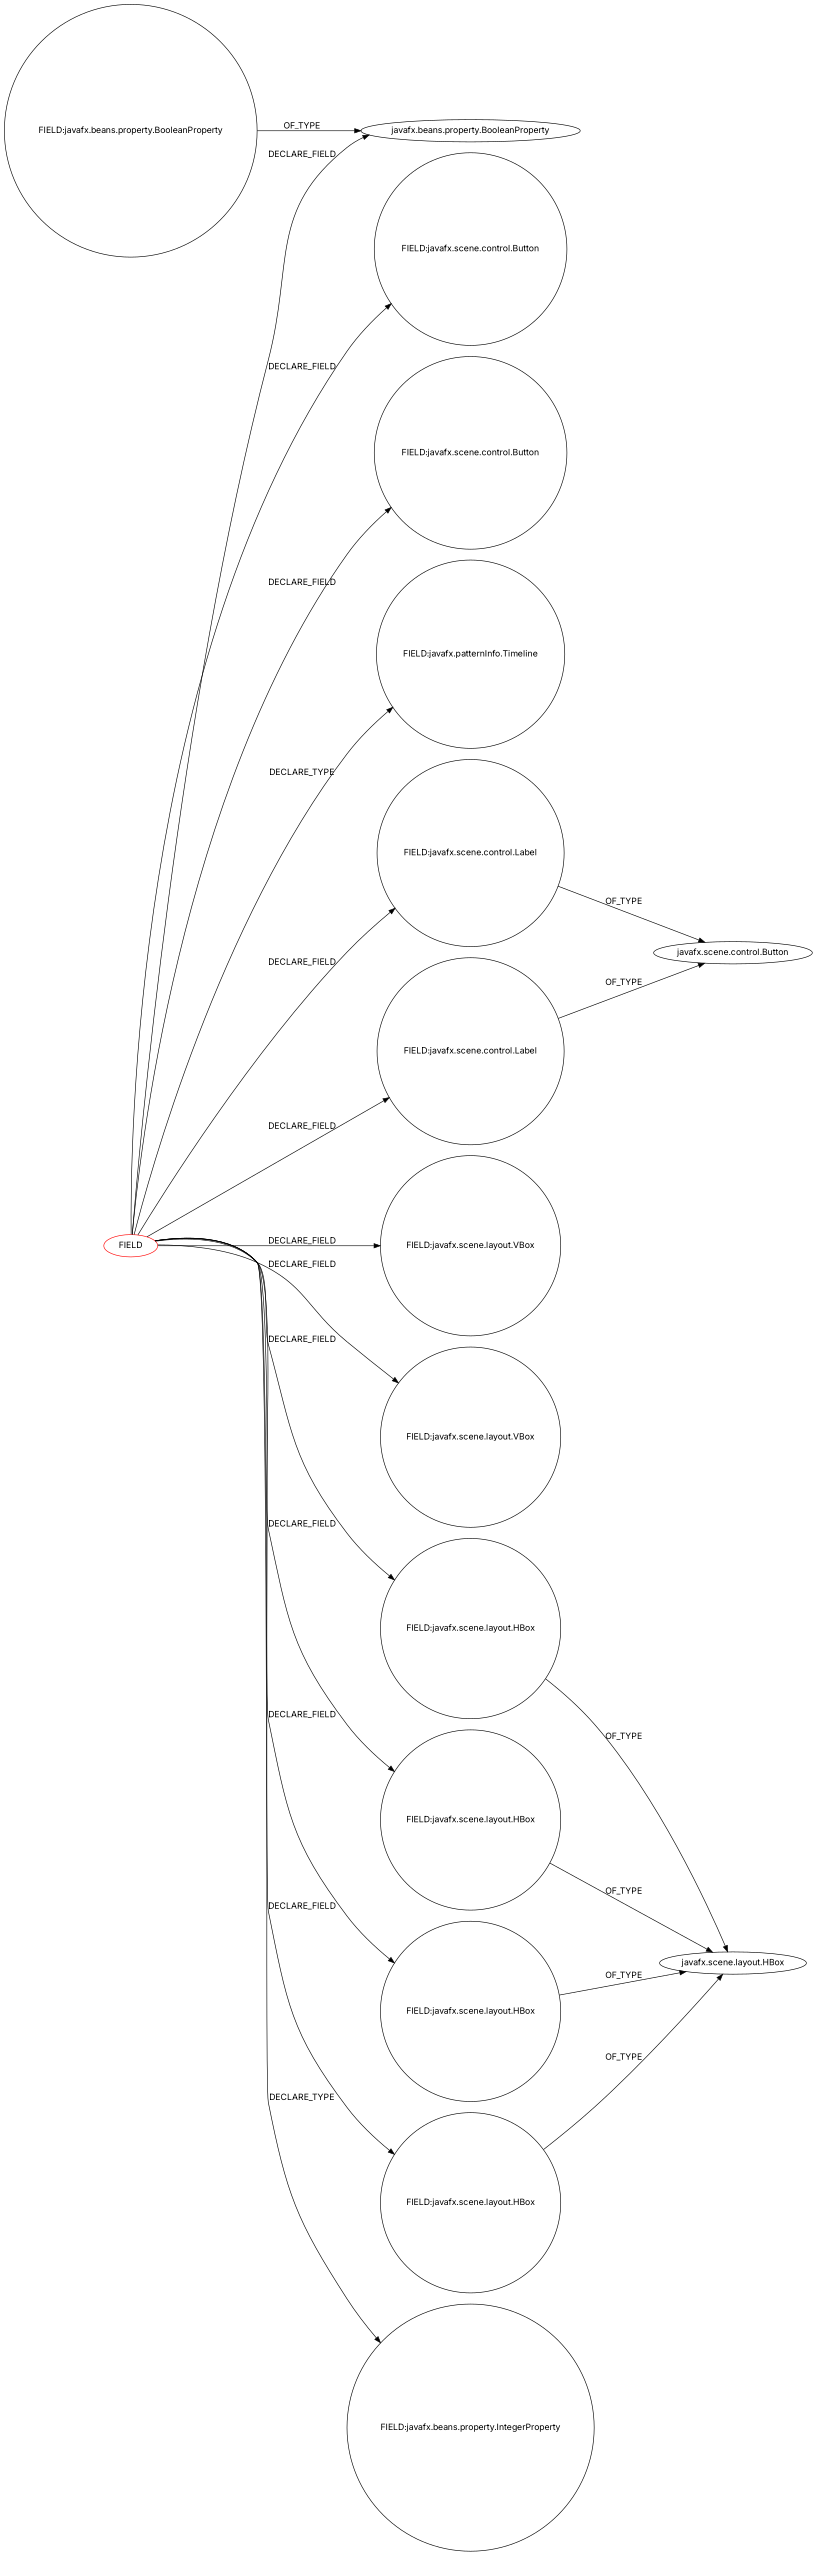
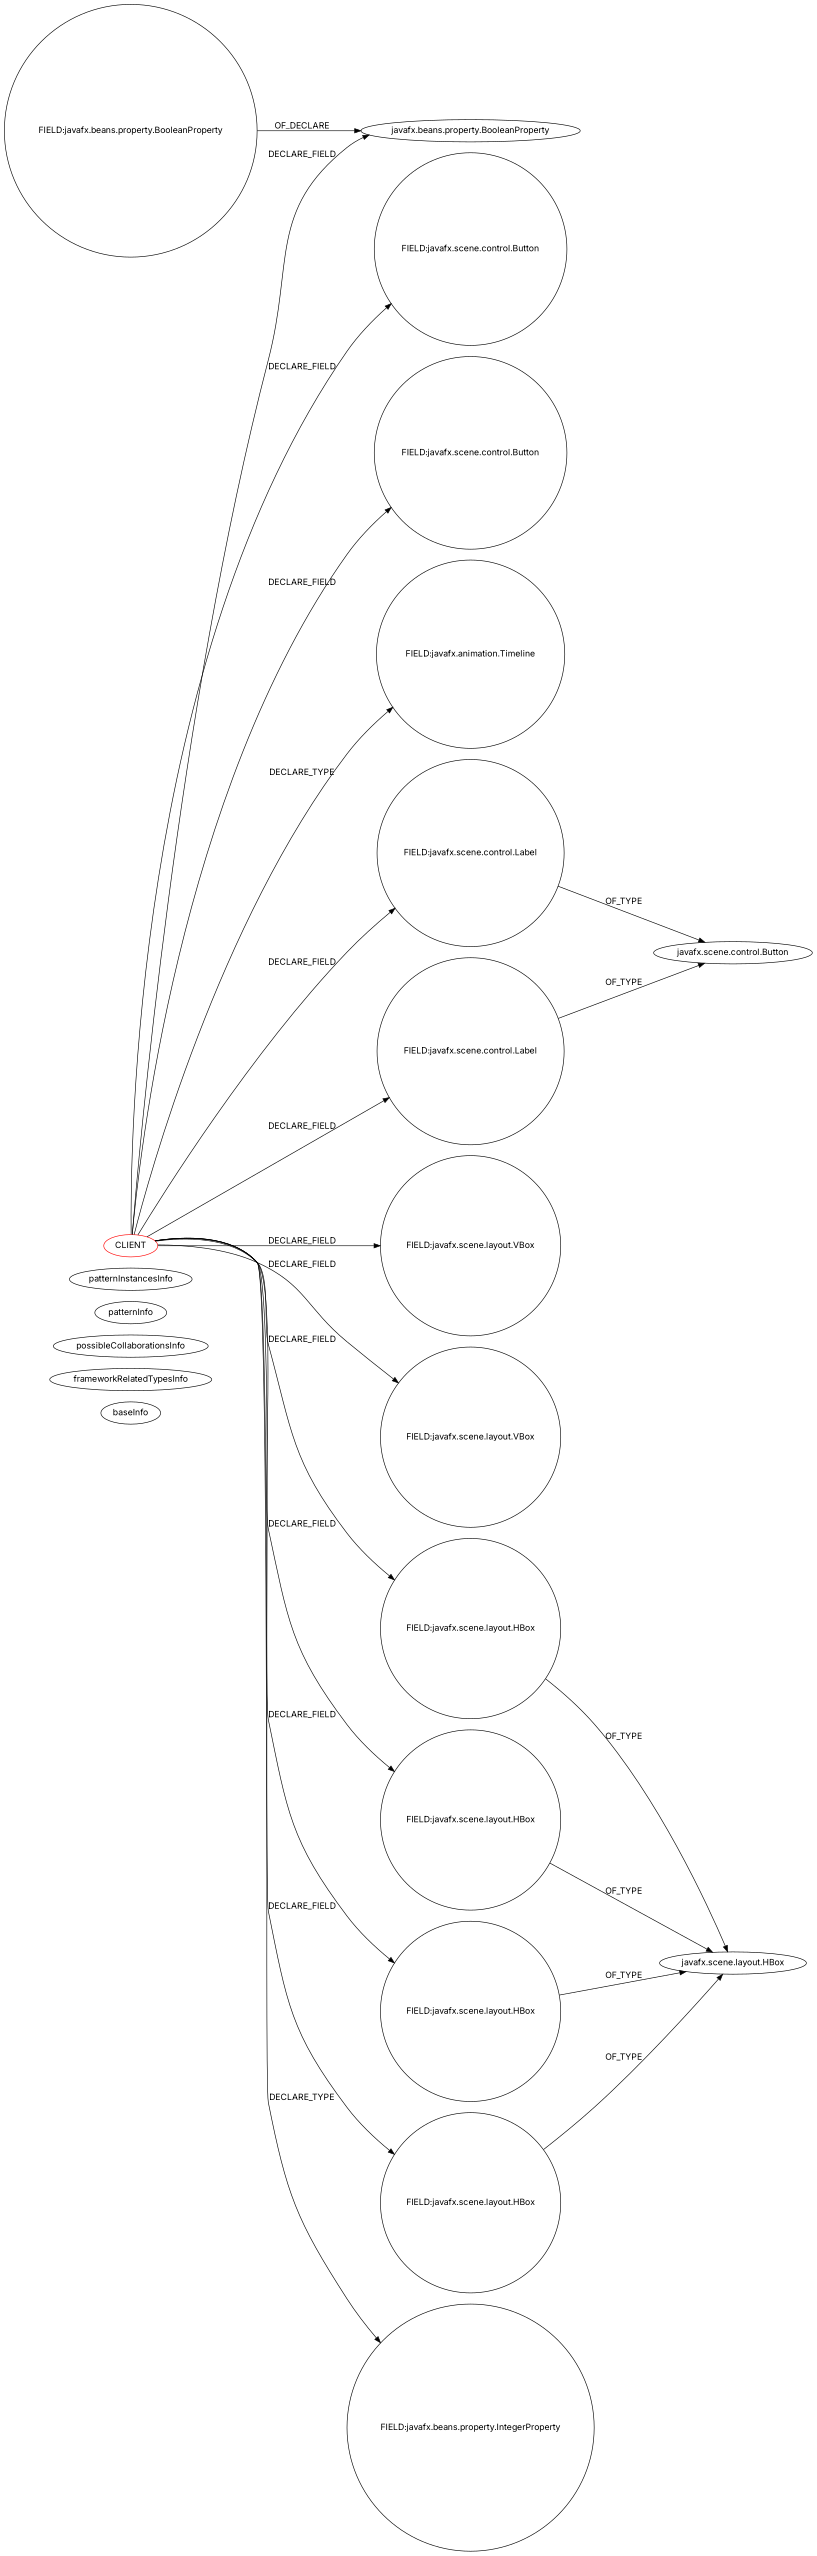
(302, 126) -> (302, 126)
(471, 654) -> (471, 654)
(131, 1246) -> (131, 1246)
none -> (131, 1279)
none -> (131, 1313)
none -> (131, 1346)
none -> (131, 1380)
none -> (131, 1413)
